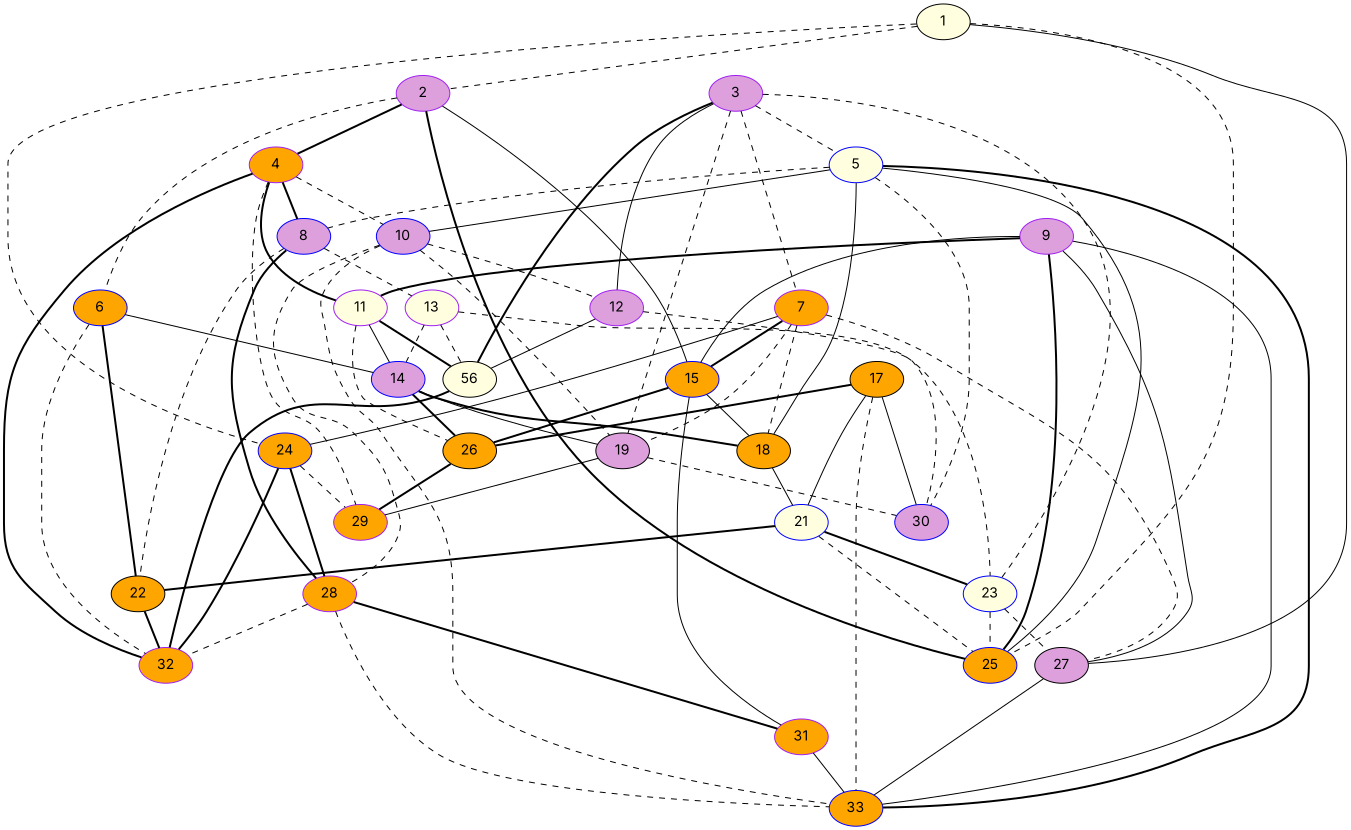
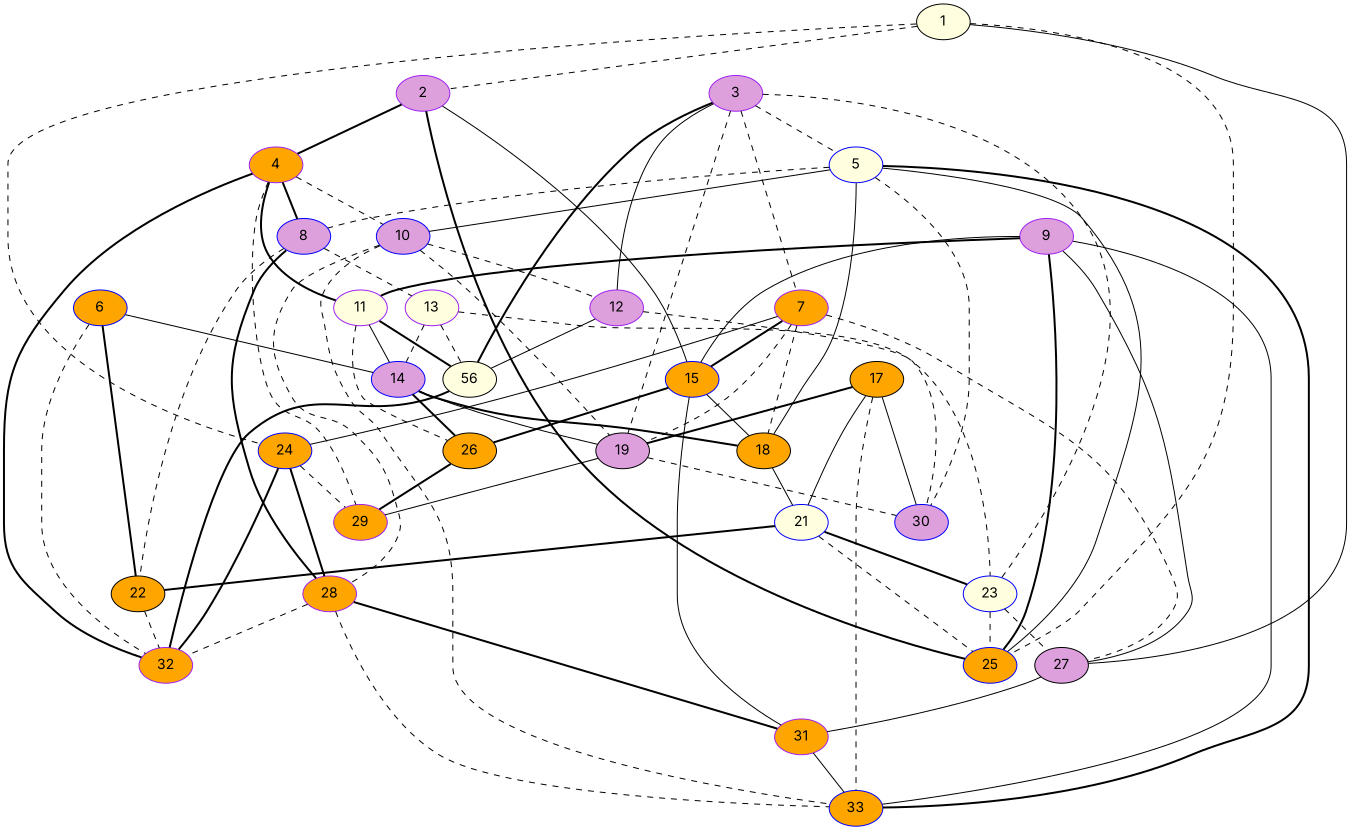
(222, 155) -> none
(673, 415) -> (750, 415)
(152, 630) -> (152, 630)
(959, 737) -> (935, 709)
